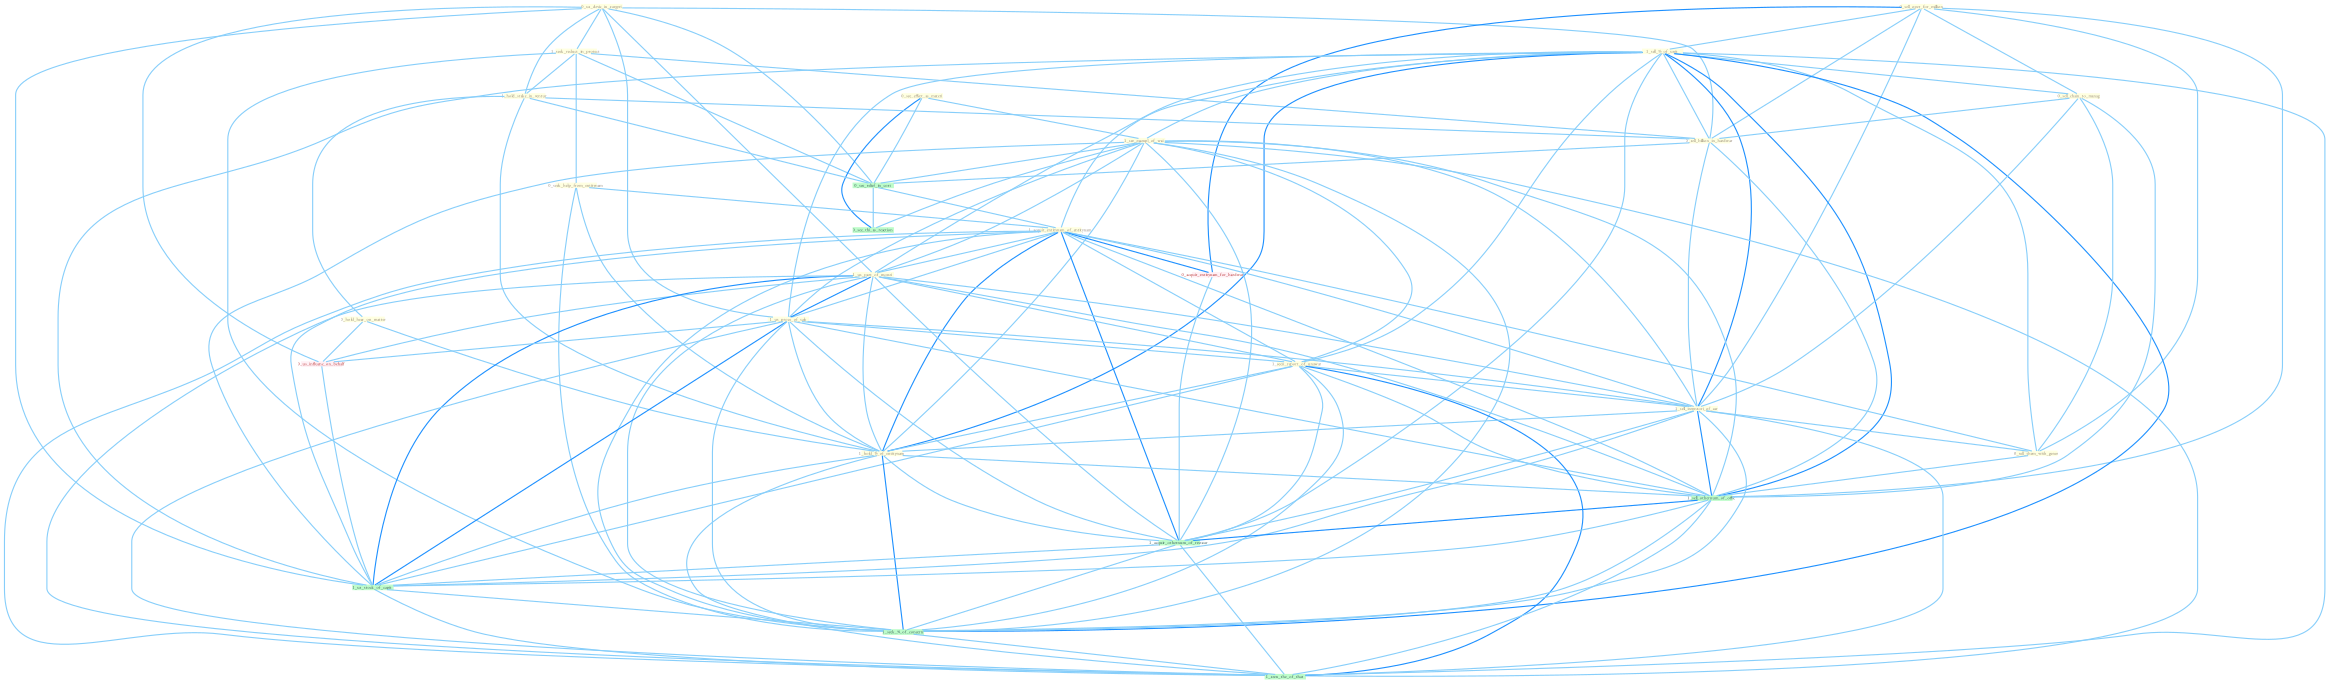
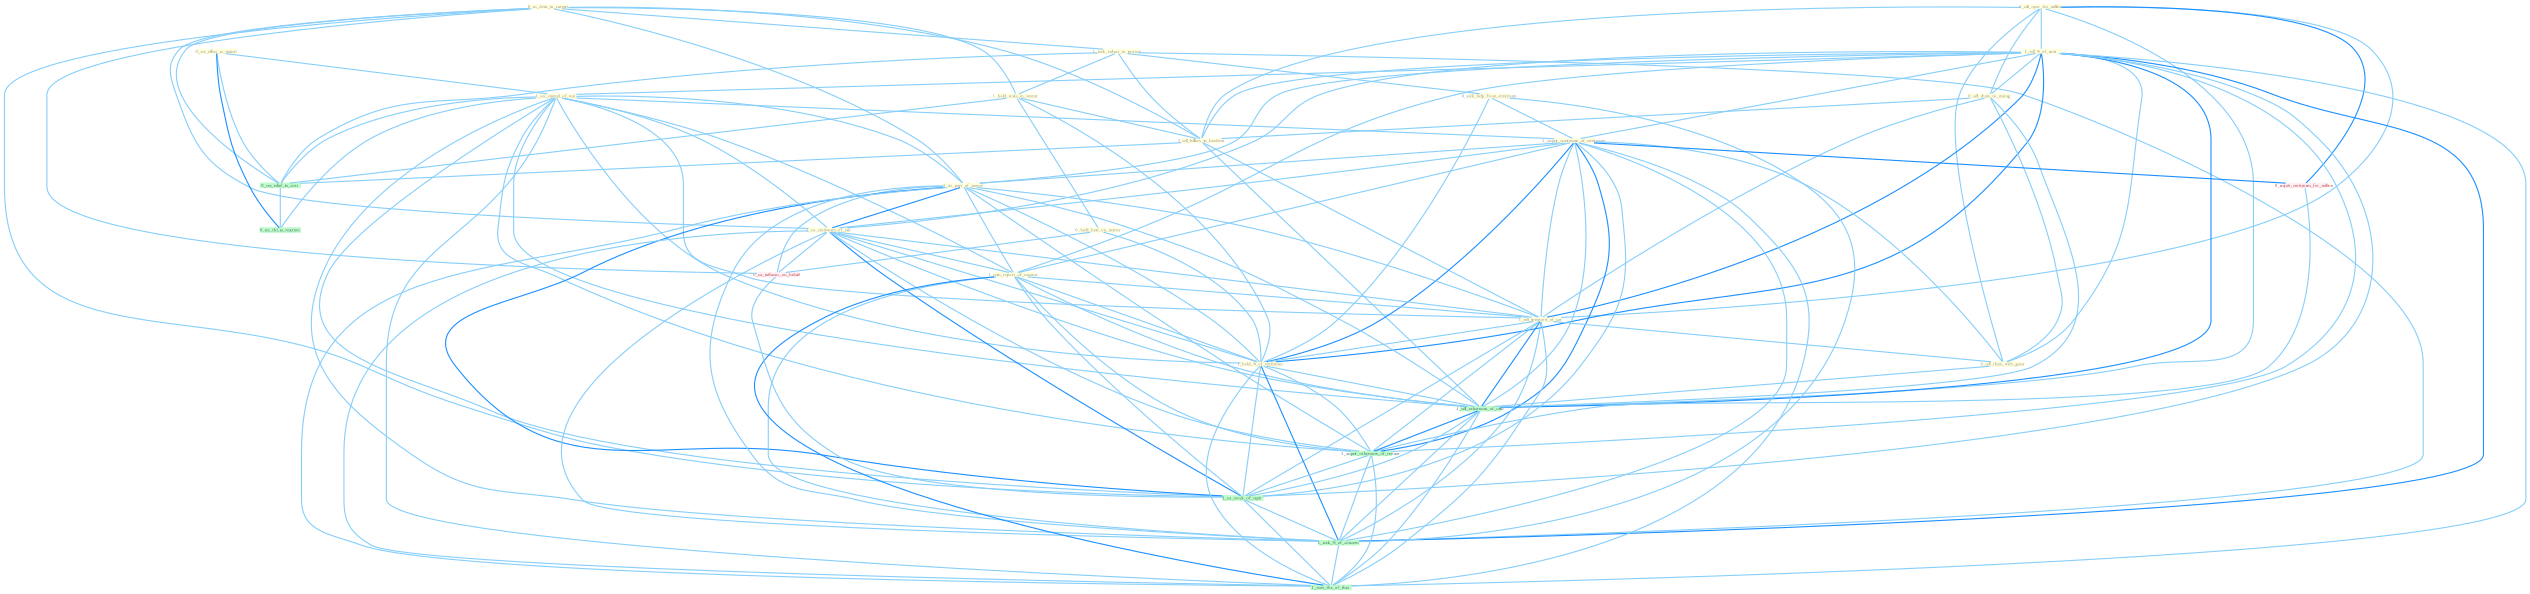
(954, 205) -> (1041, 117)
(1213, 275) -> (2305, 185)
(788, 319) -> (829, 230)
